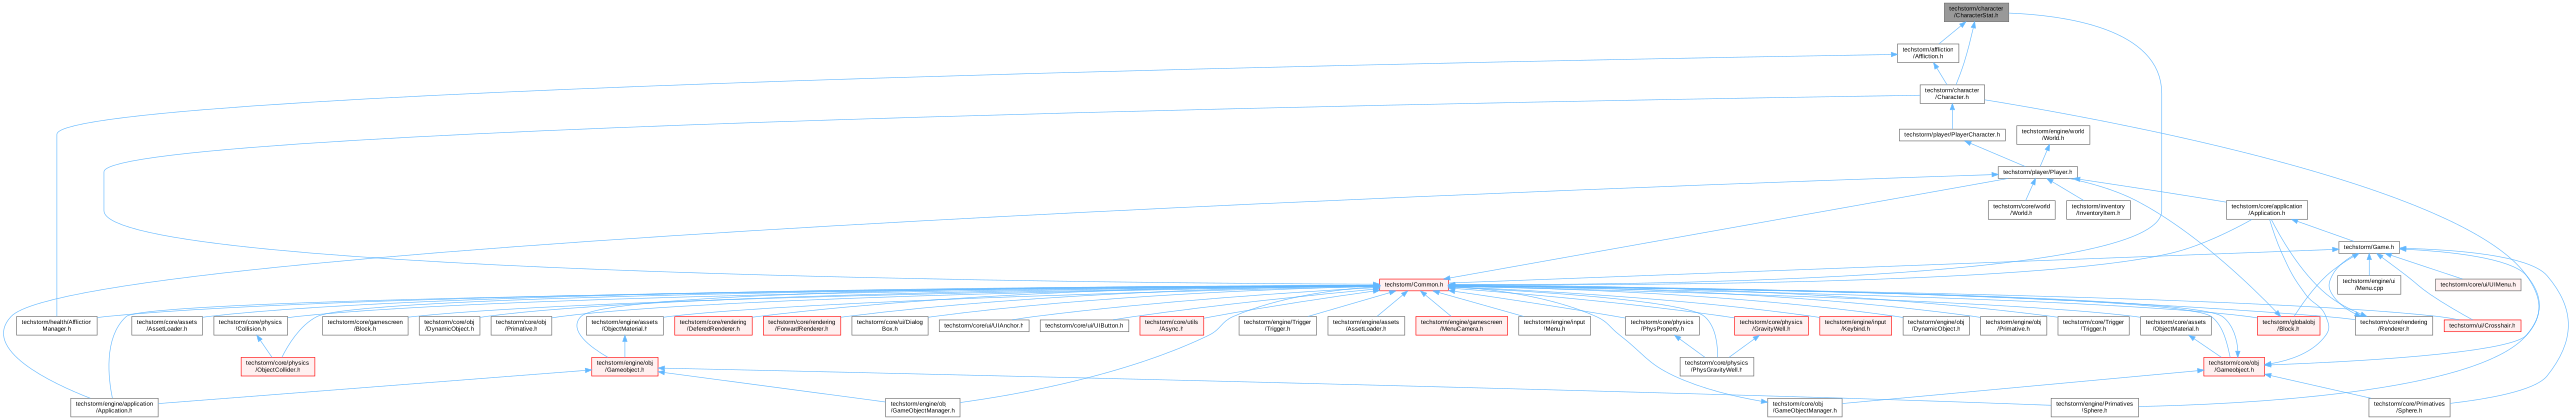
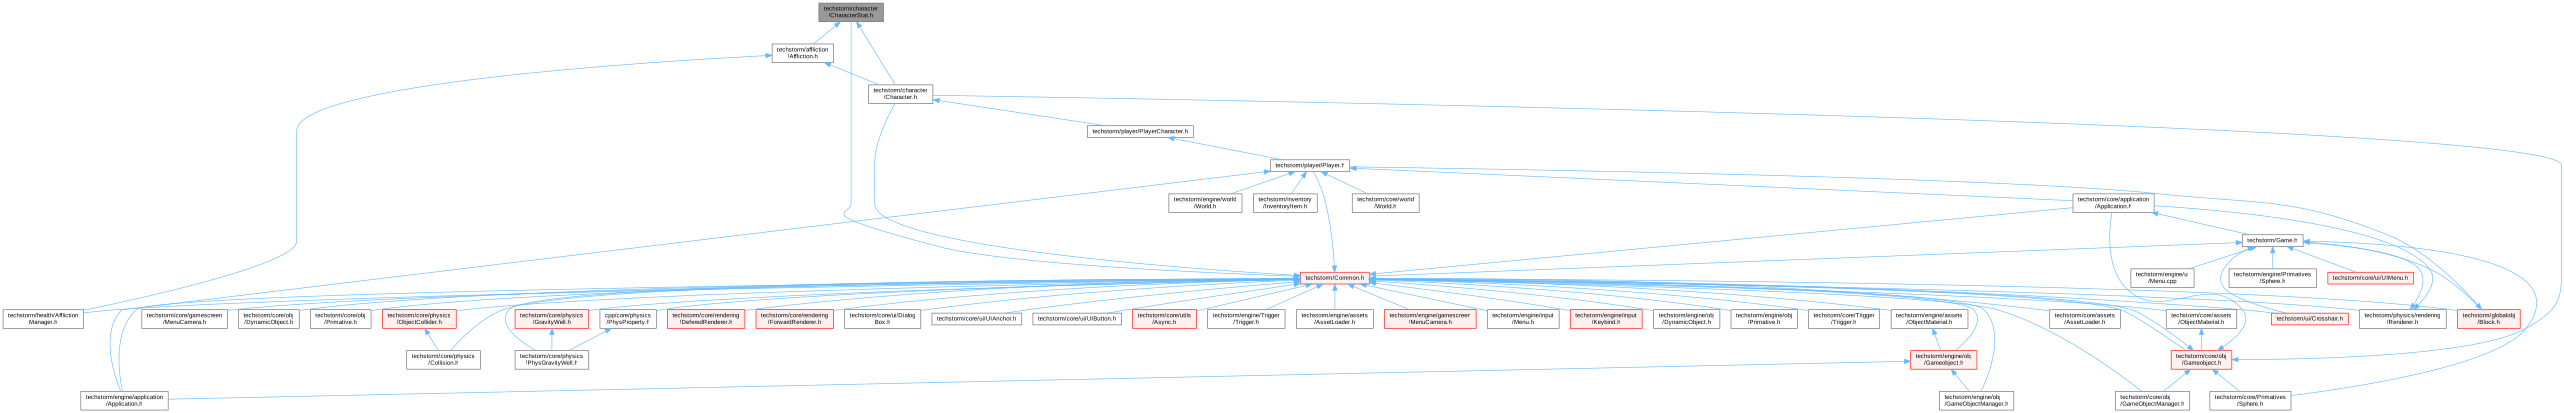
(2044, 158) -> (1260, 184)
(2478, 285) -> (2371, 278)
(365, 326) -> (185, 319)
(1662, 326) -> (628, 319)
(2394, 326) -> (2403, 319)
(1611, 328) -> (1770, 291)
(266, 349) -> (433, 342)
(1358, 385) -> none
